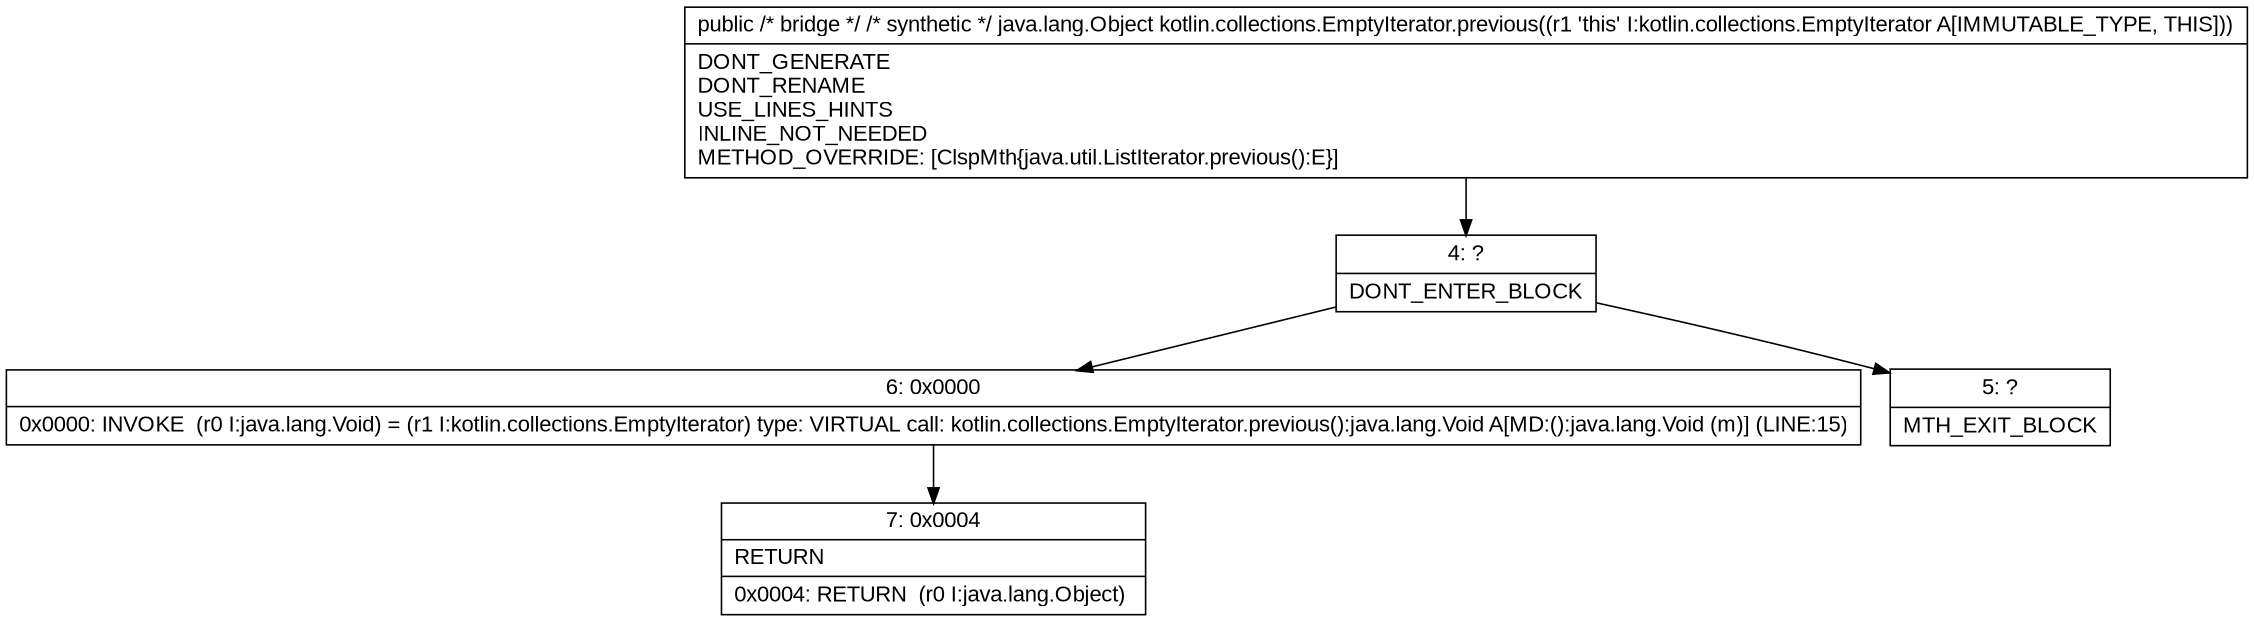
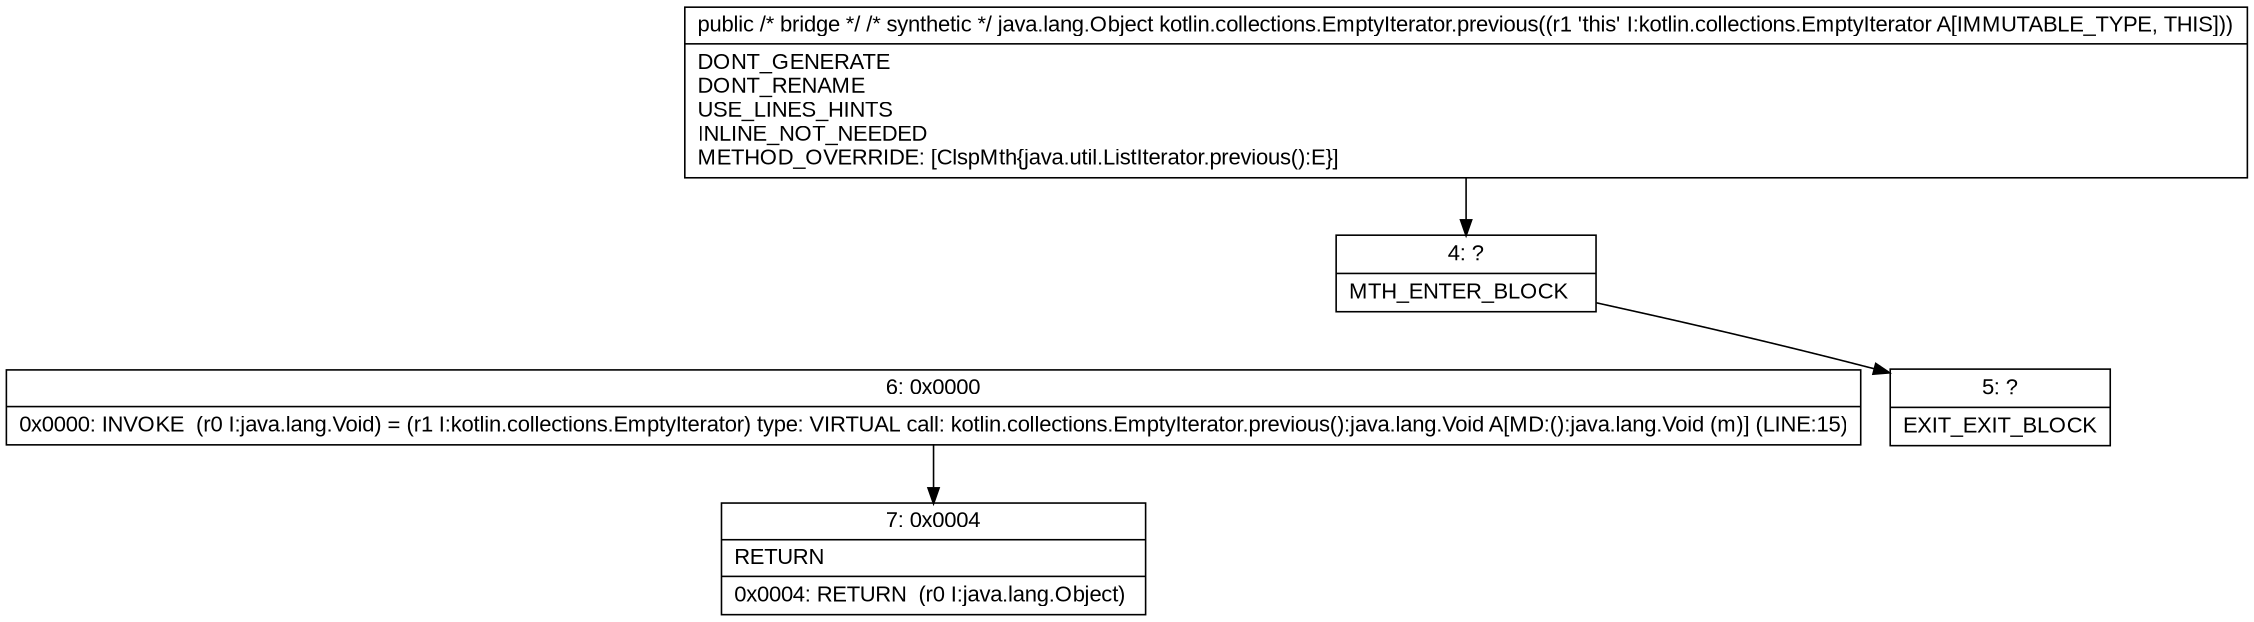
(1466, 292) -> (1459, 292)
(1214, 337) -> none
(2000, 426) -> (2000, 426)
